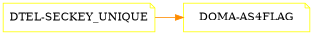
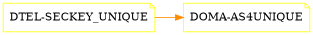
(247, 17) -> (247, 17)
